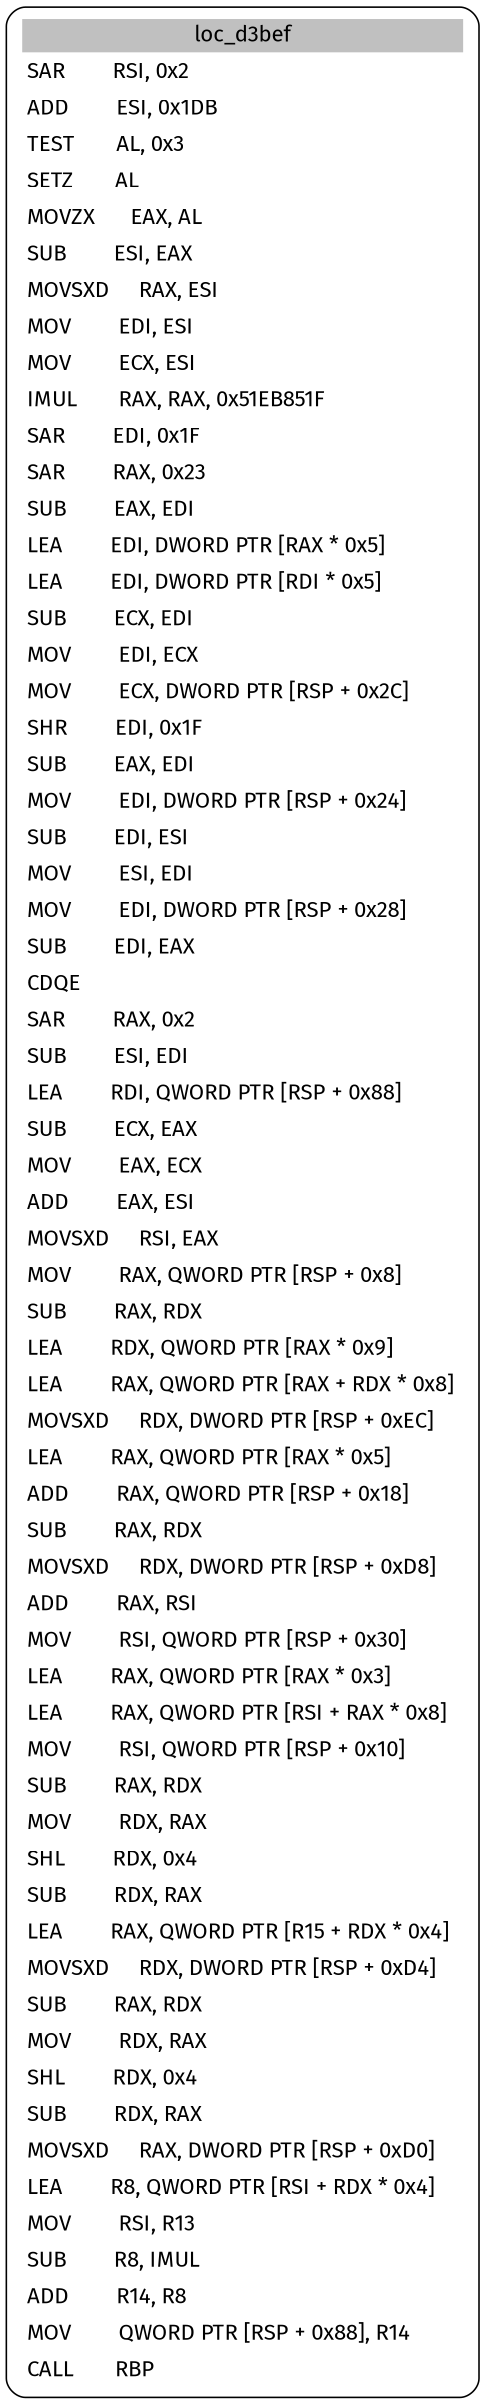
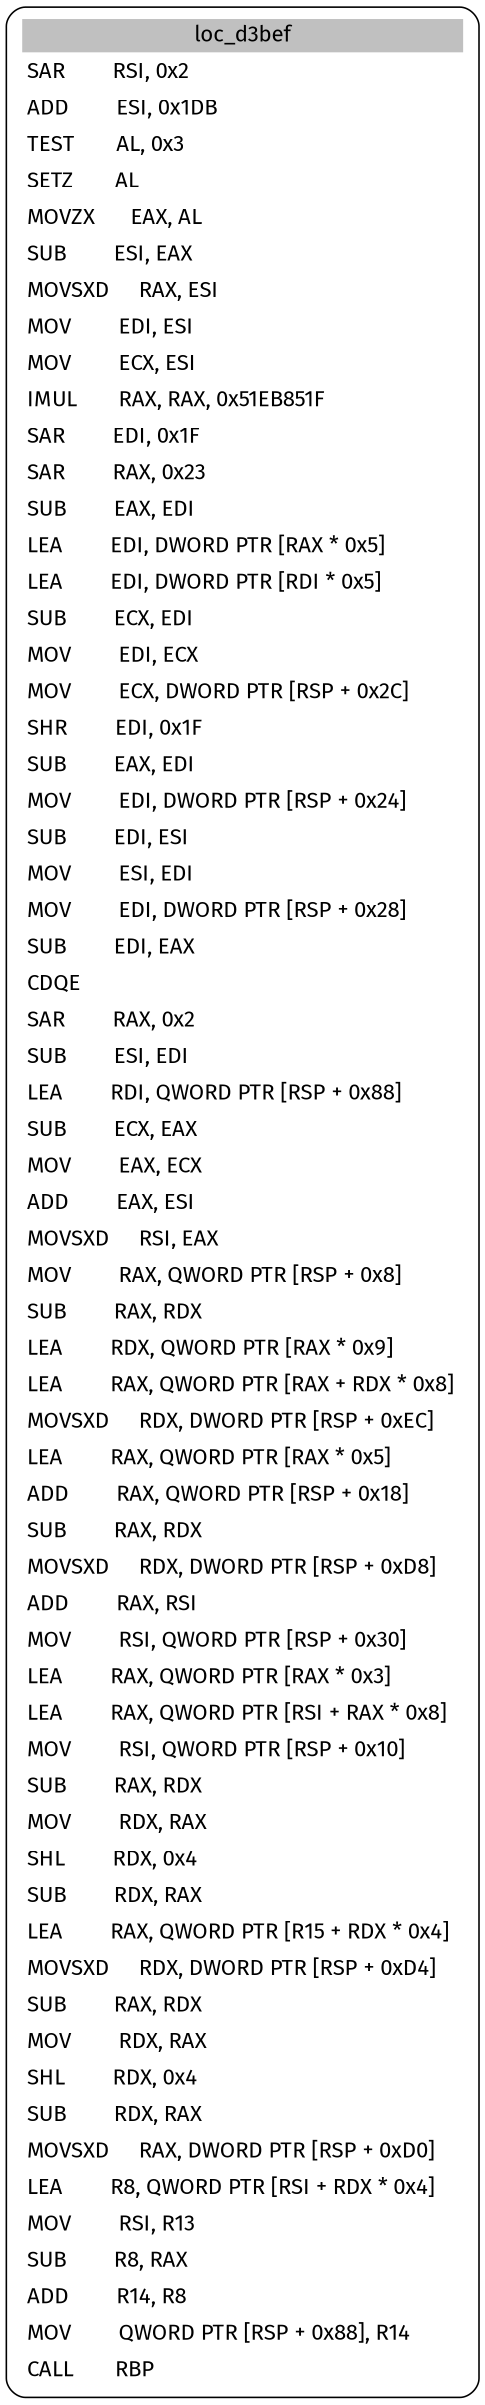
(113, 2260) -> (108, 2260)
